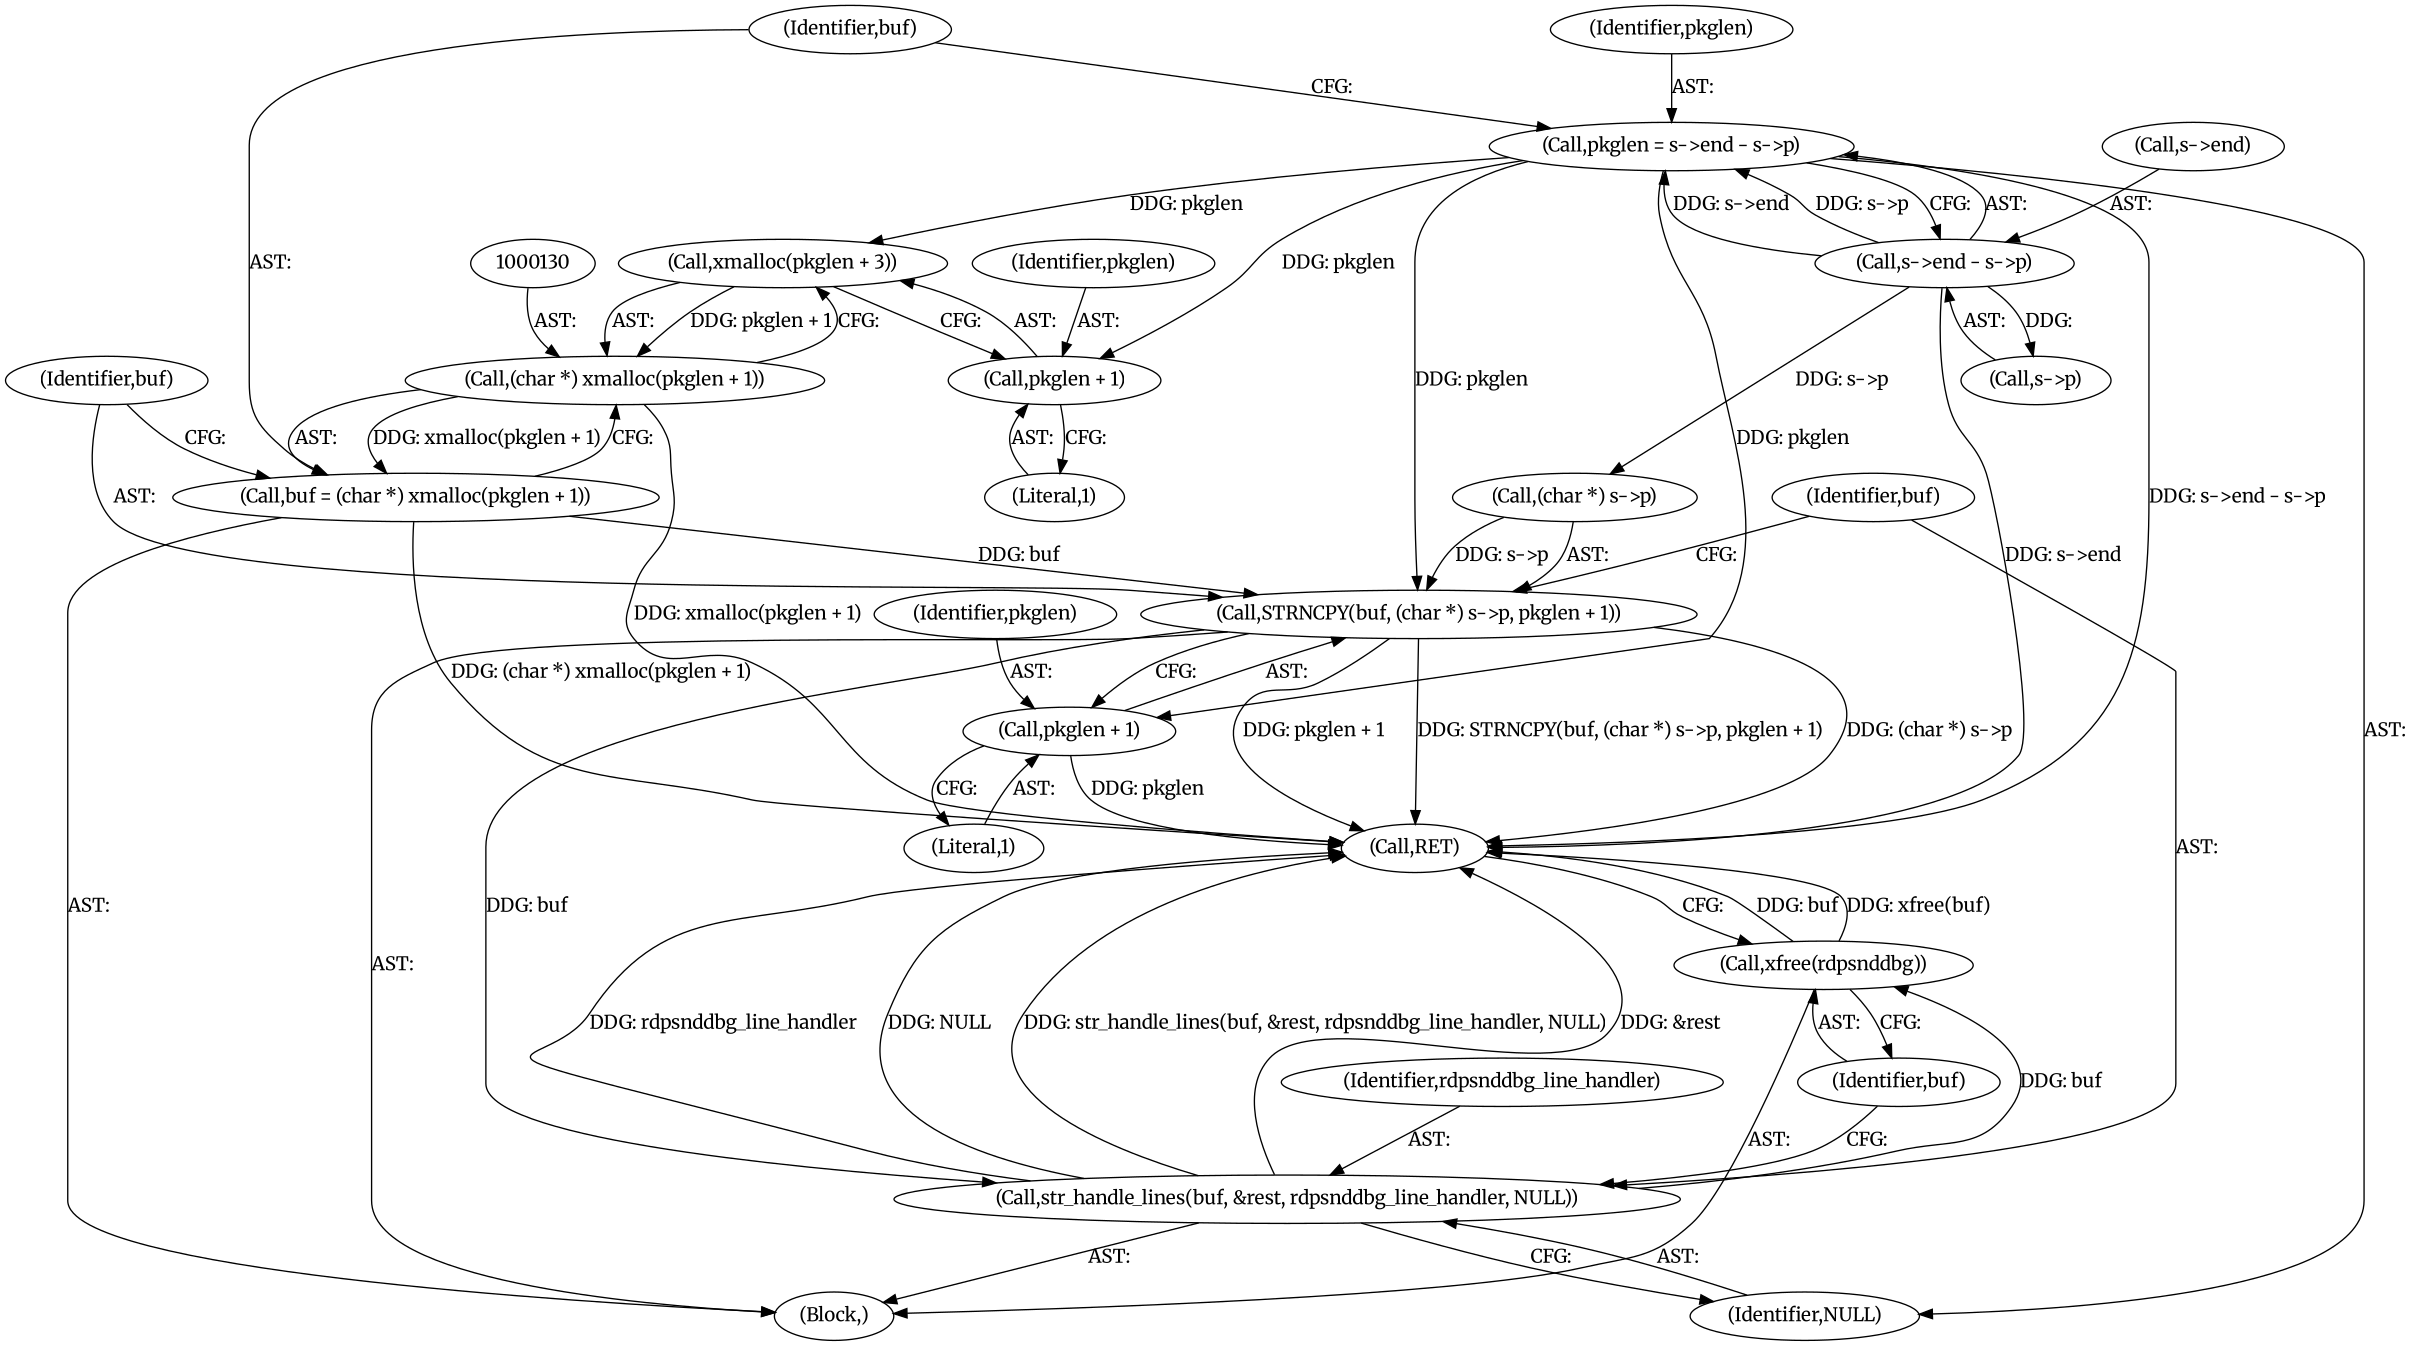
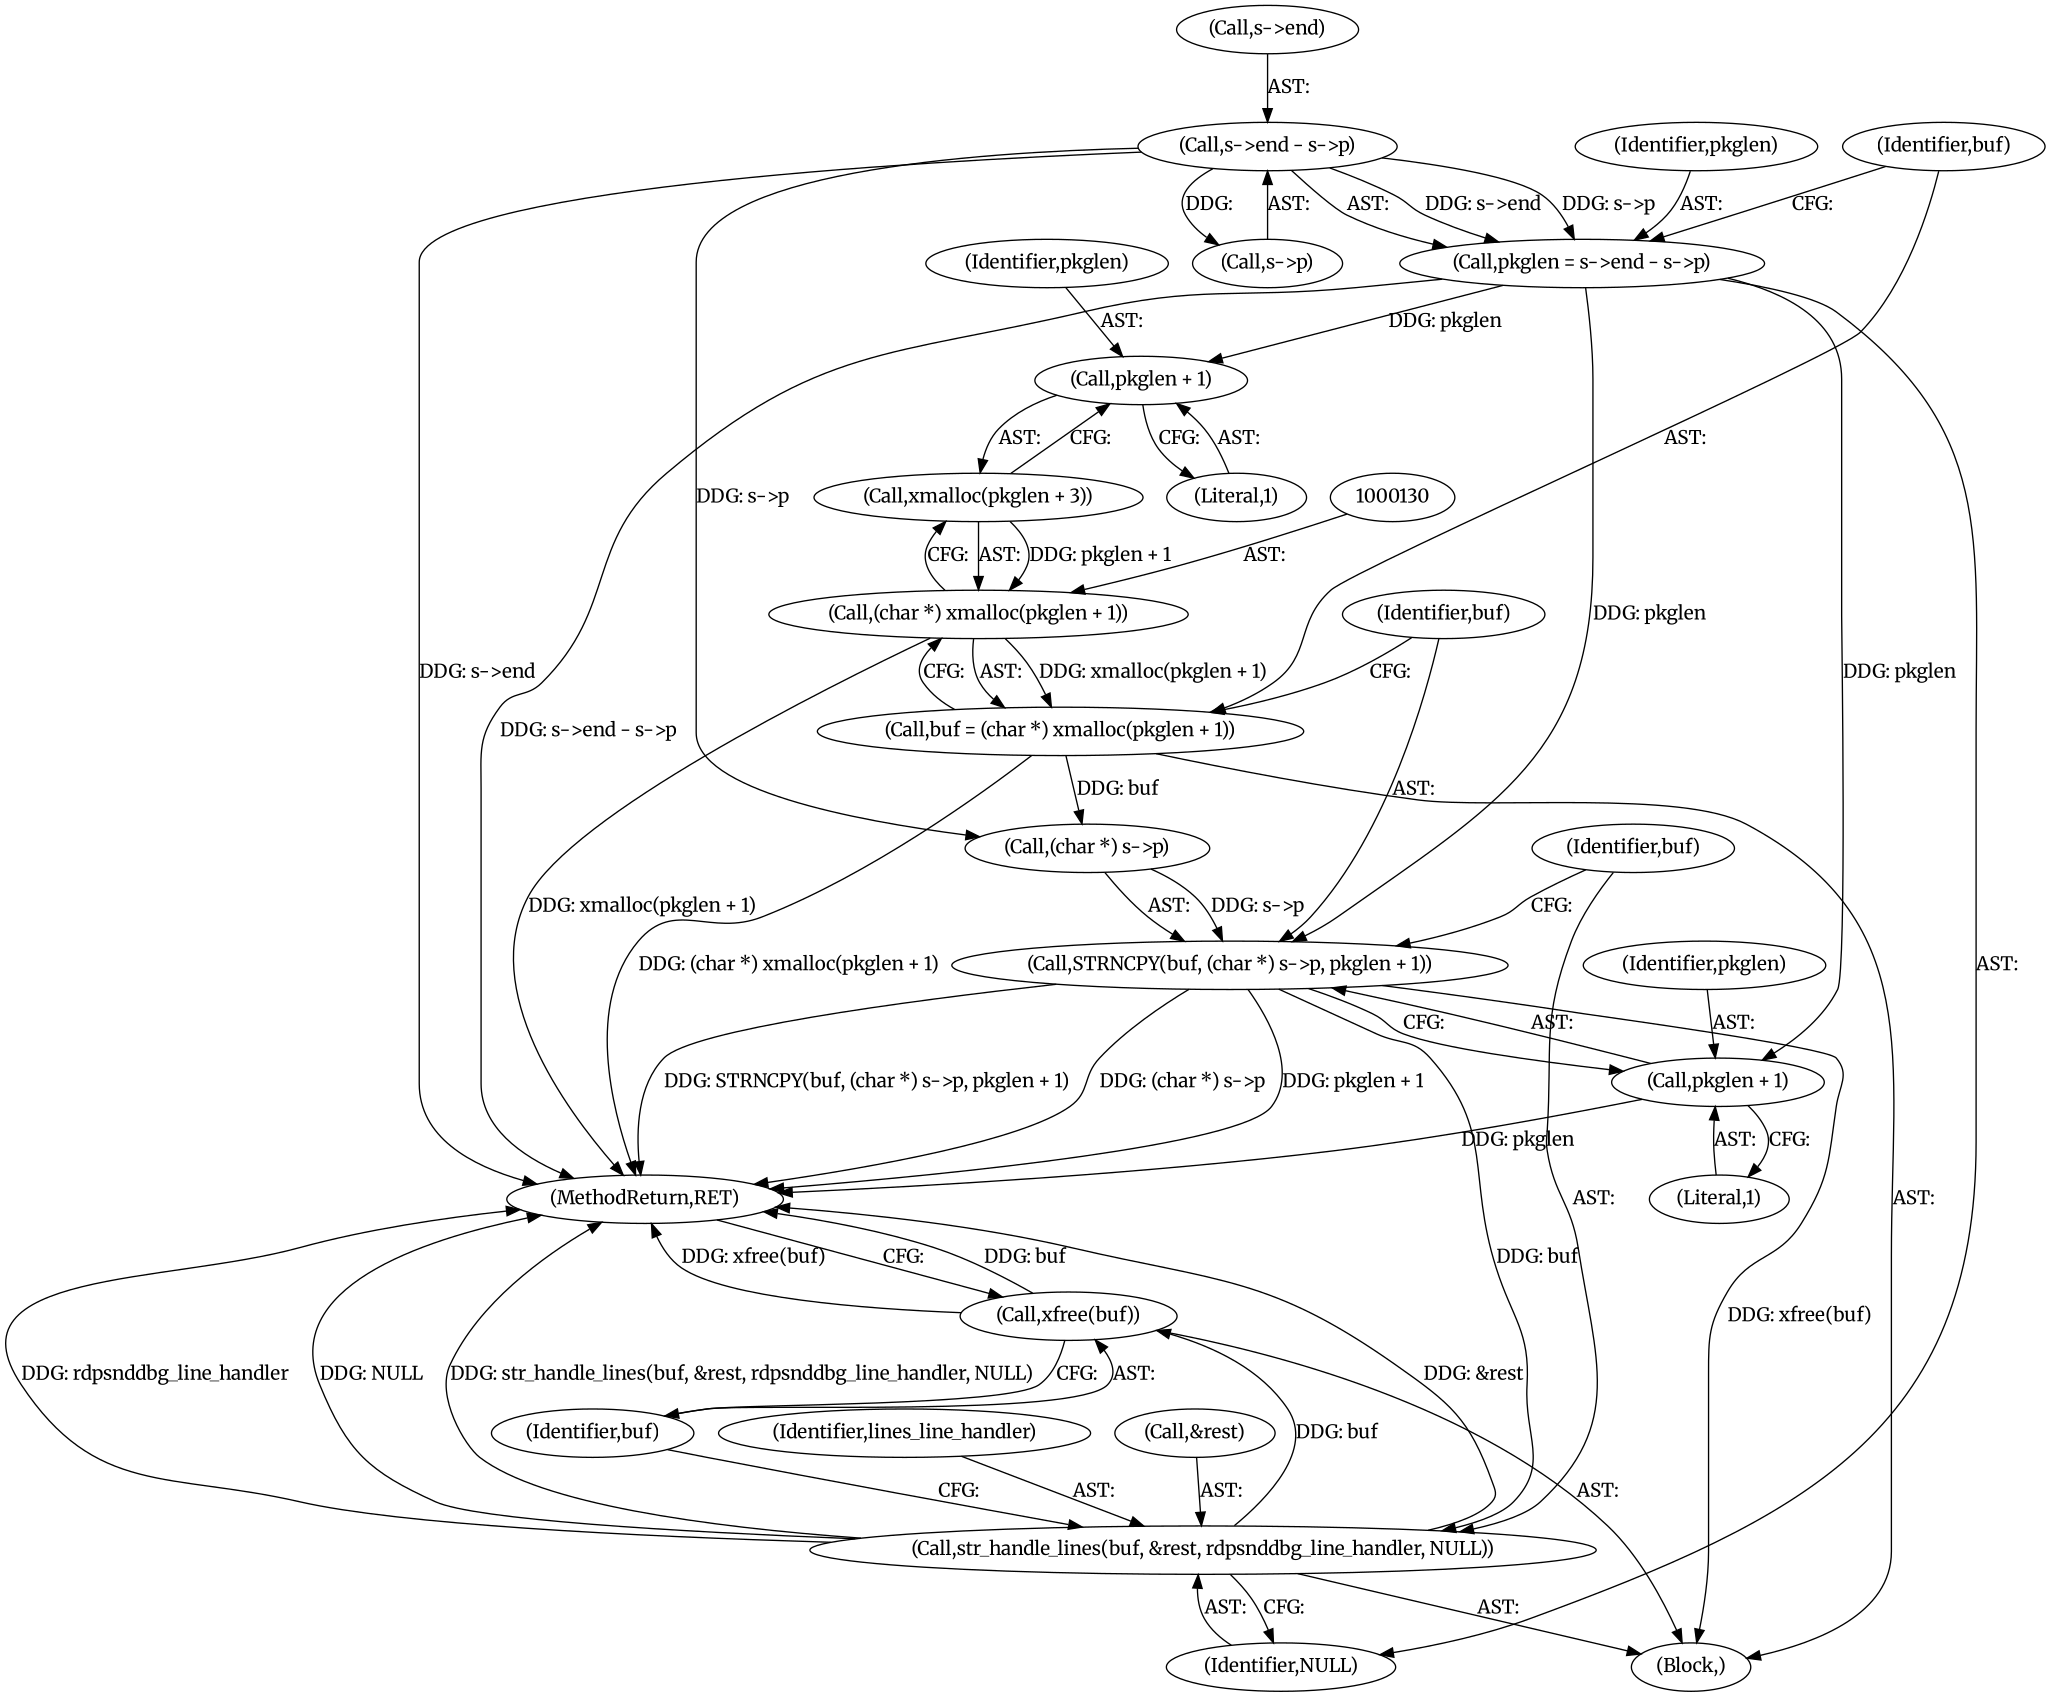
(1881, 179) -> none
(1194, 187) -> none
(907, 555) -> (1072, 783)
(1415, 848) -> (645, 1199)
(395, 965) -> (1800, 1316)
(1824, 965) -> (1069, 1316)
(1502, 1082) -> (905, 1433)
none -> (1195, 1433)
